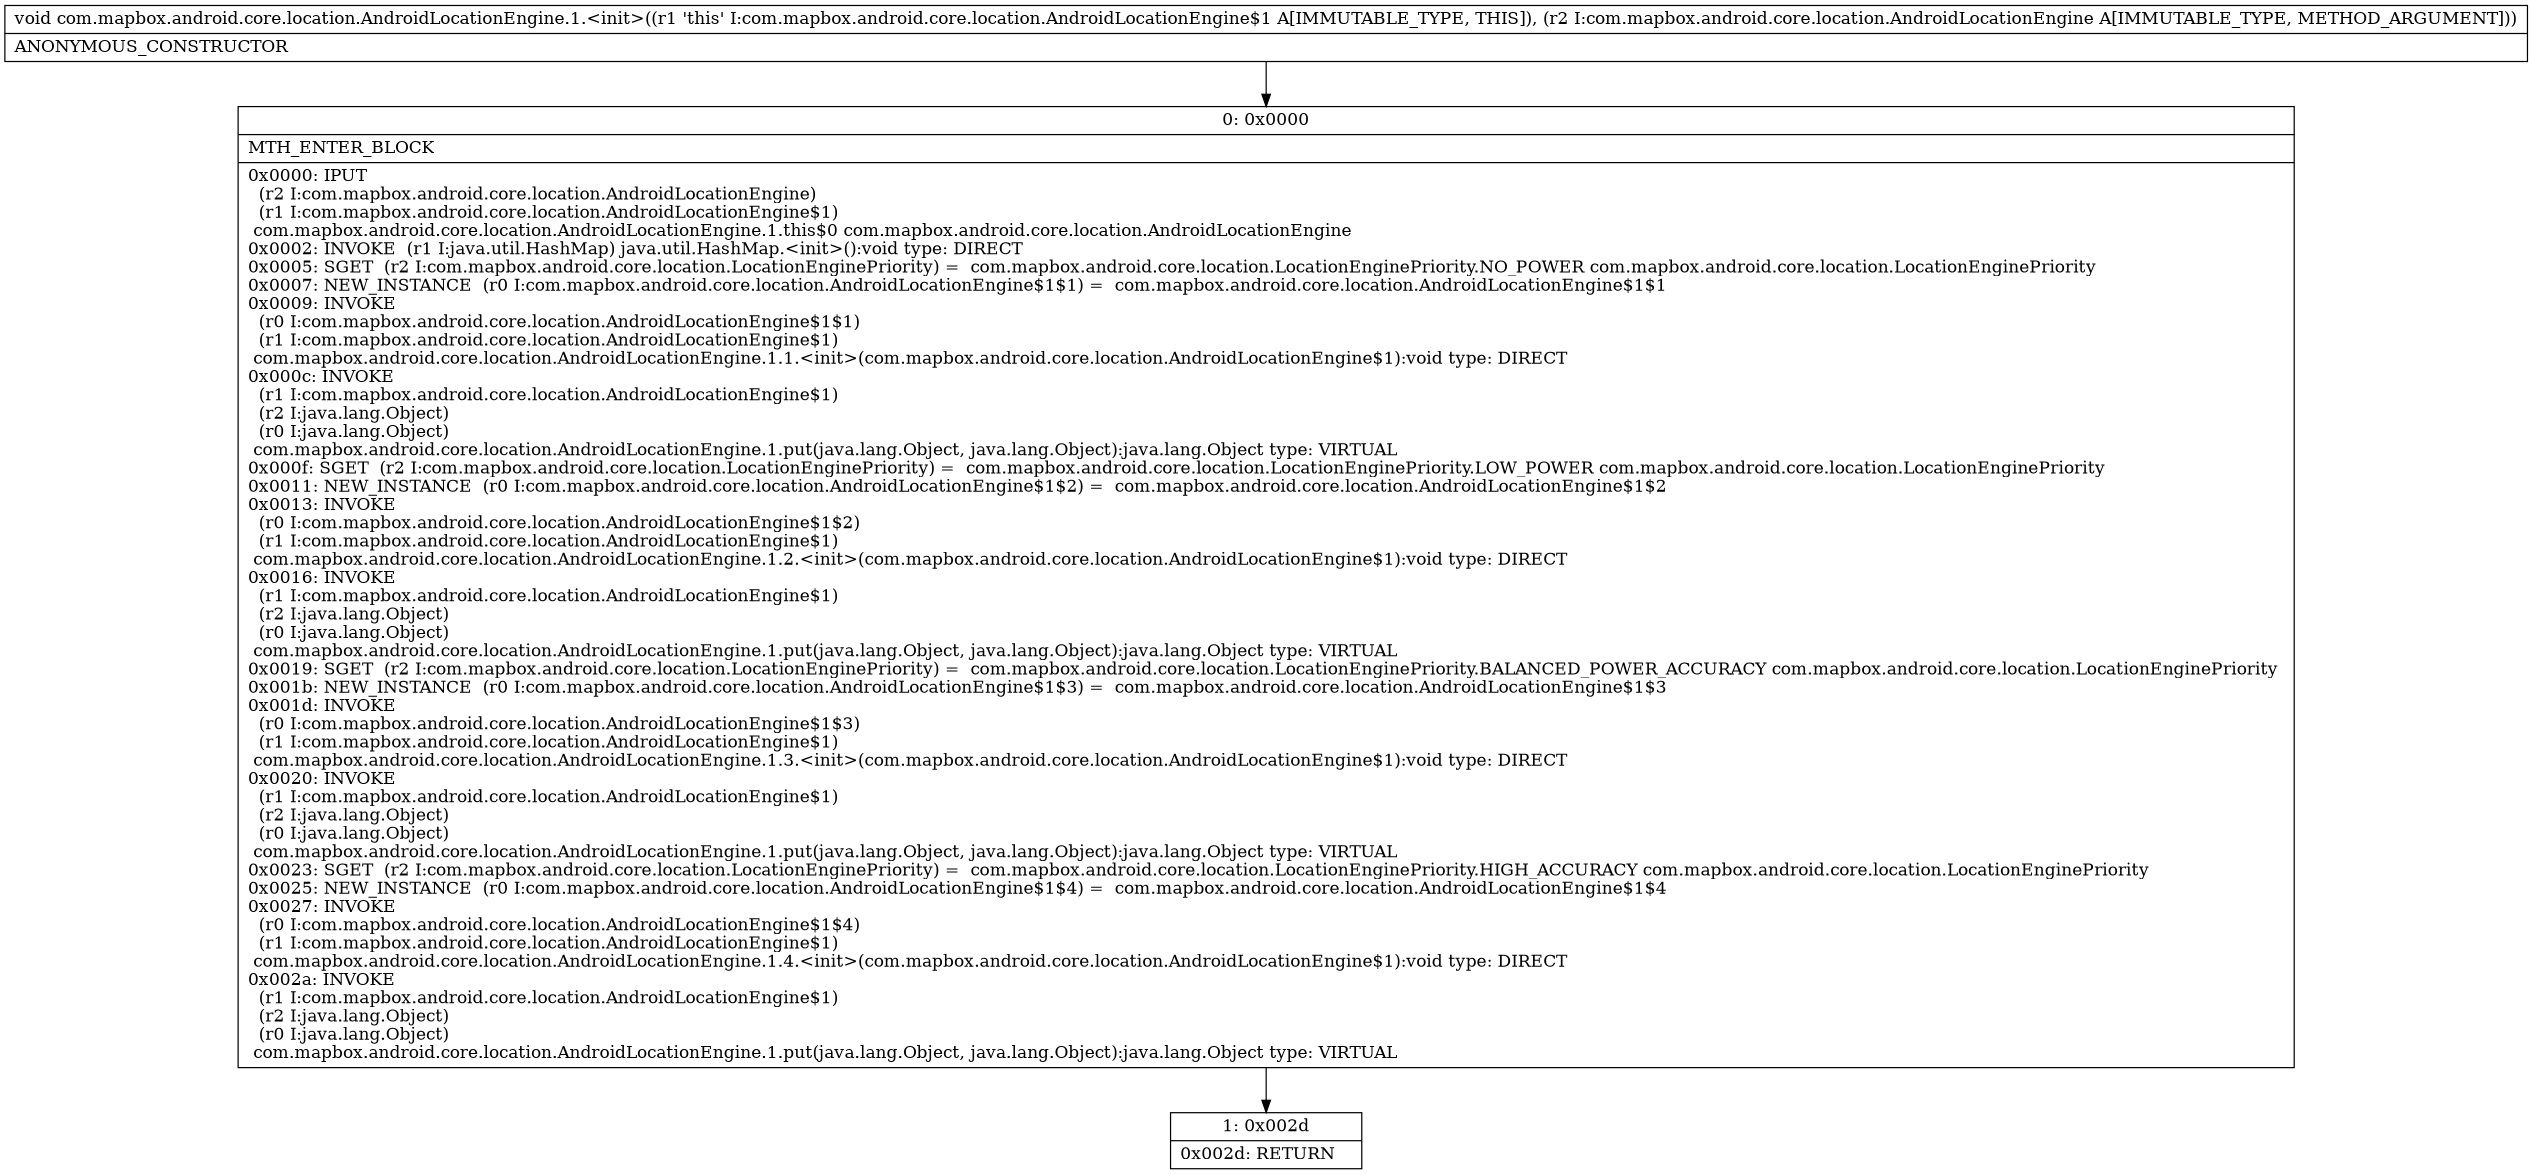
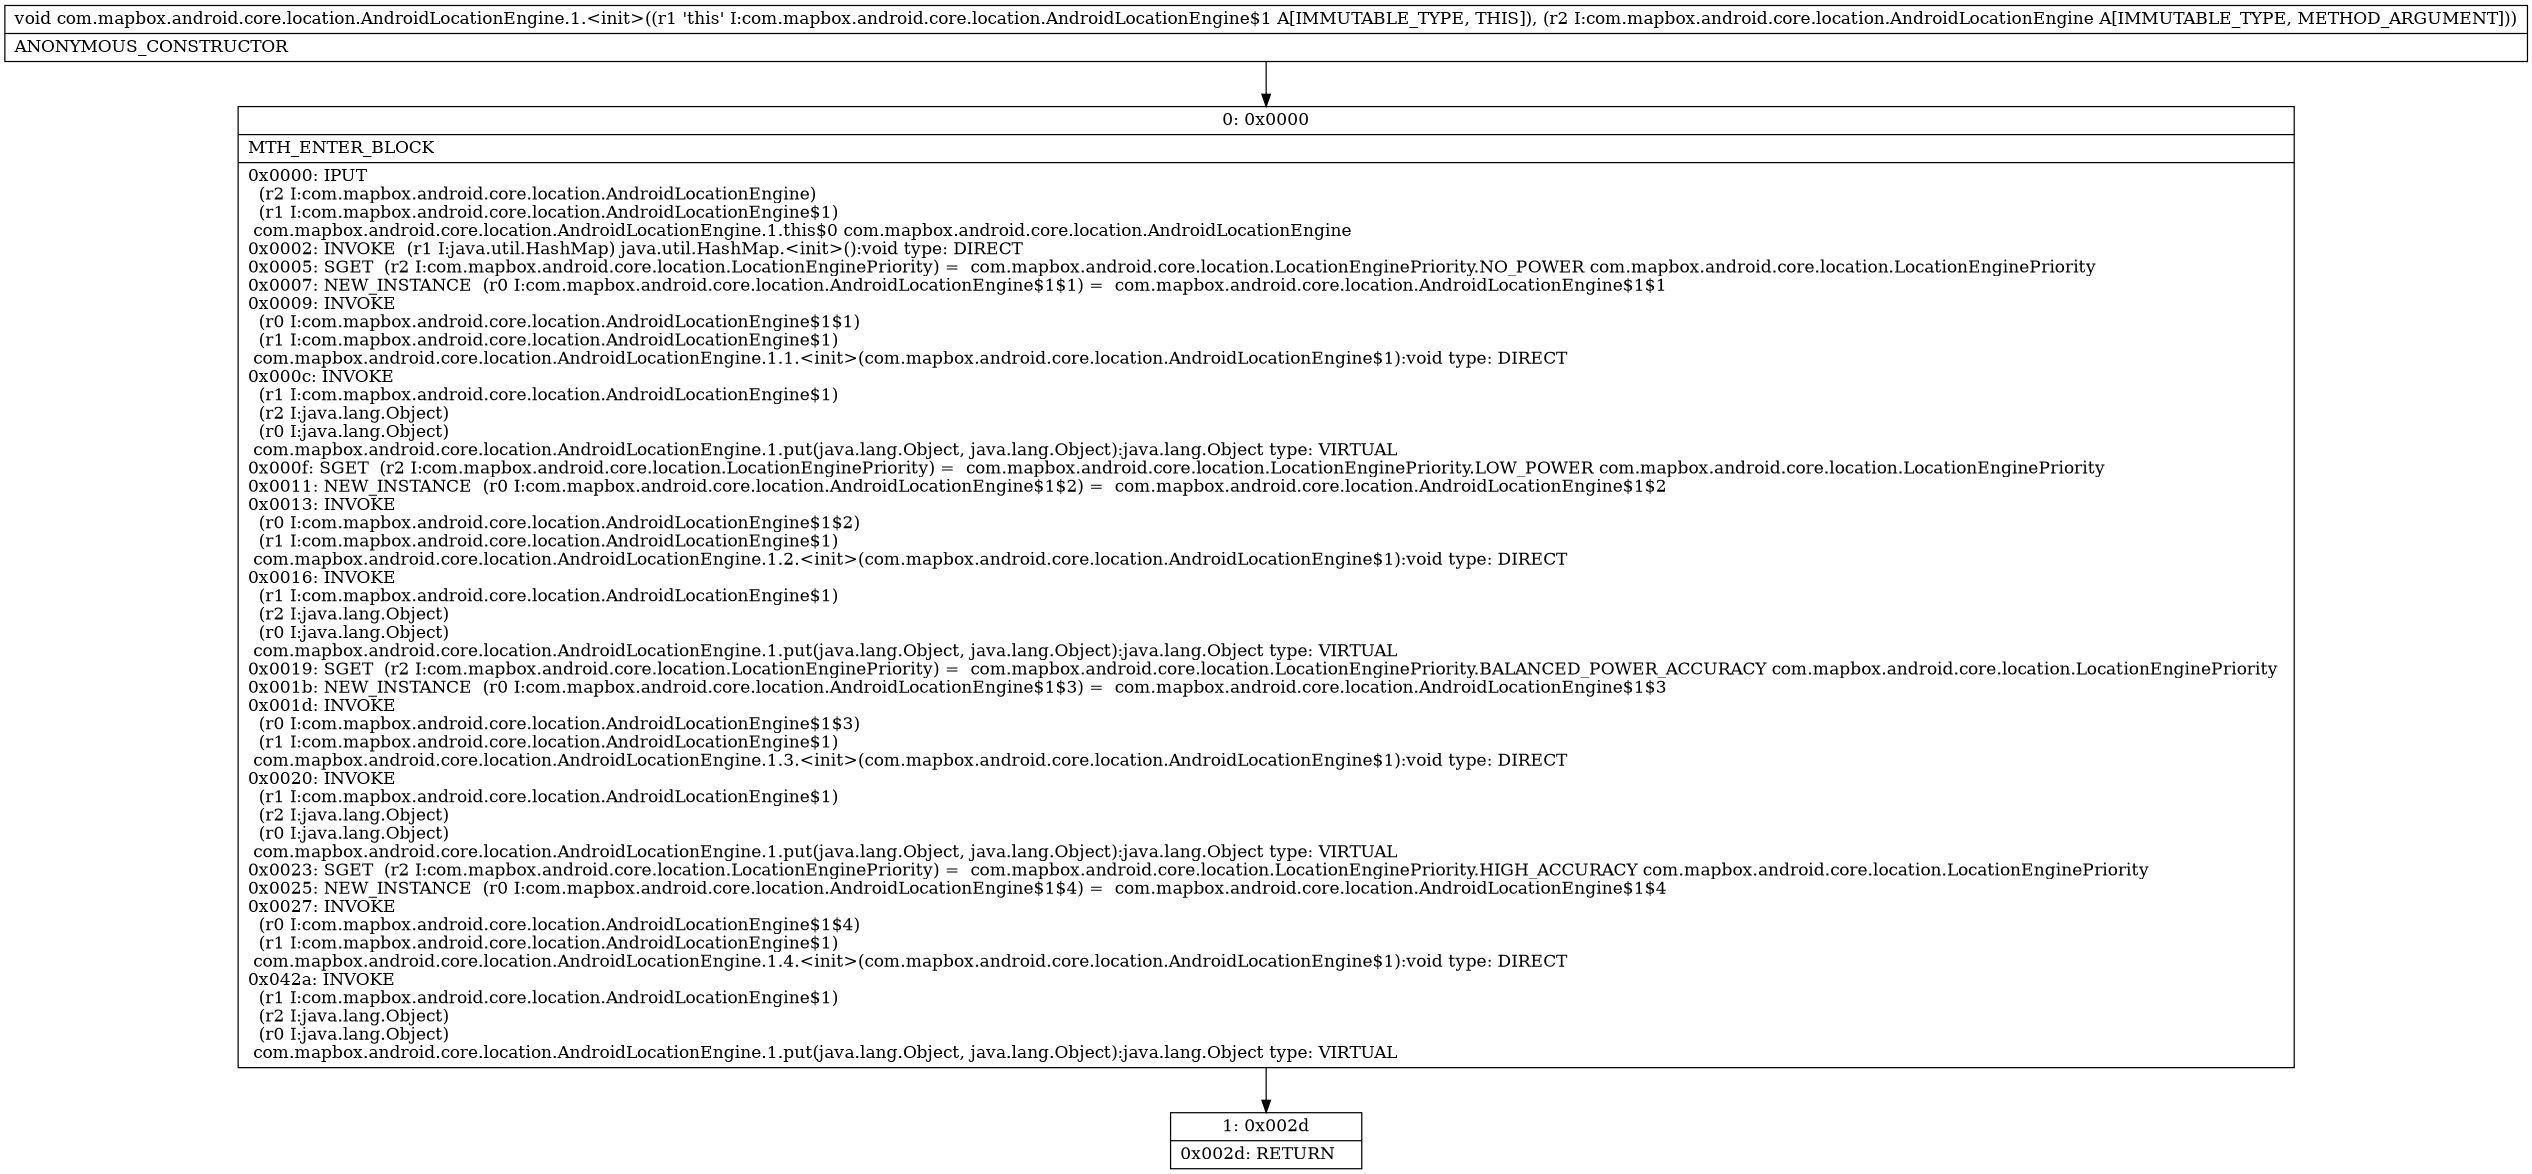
(327, 980) -> (327, 980)
